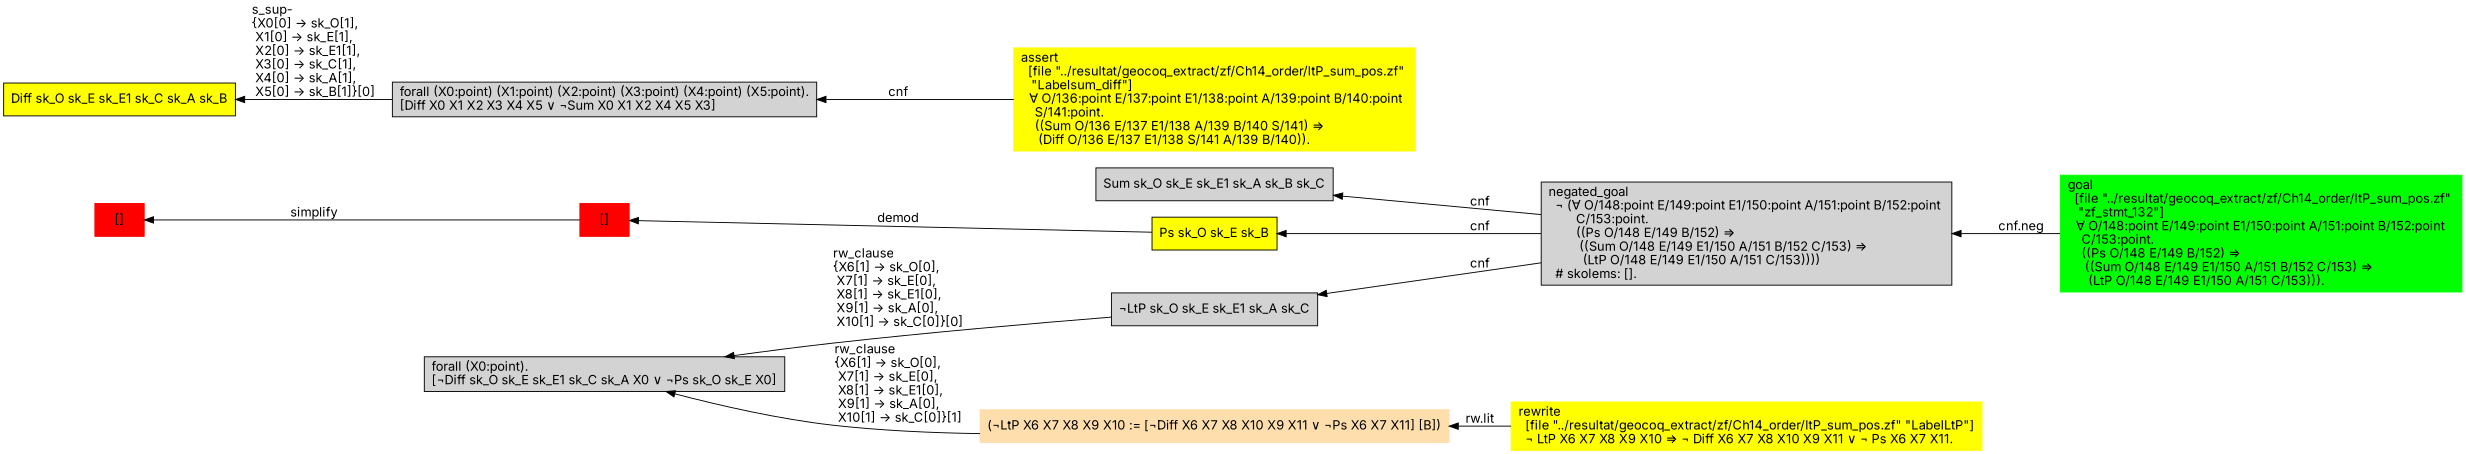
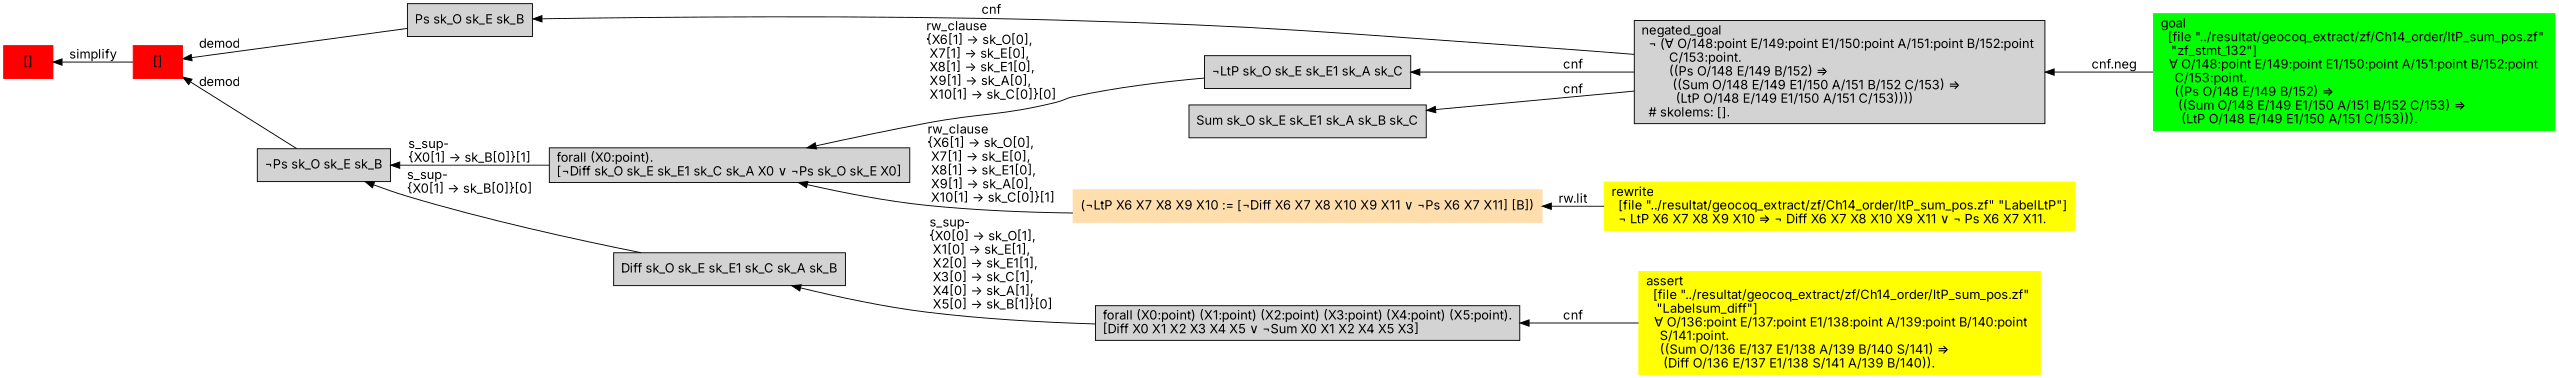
(120, 99) -> (730, 269)
none -> (324, 165)
(1215, 234) -> (470, 20)
